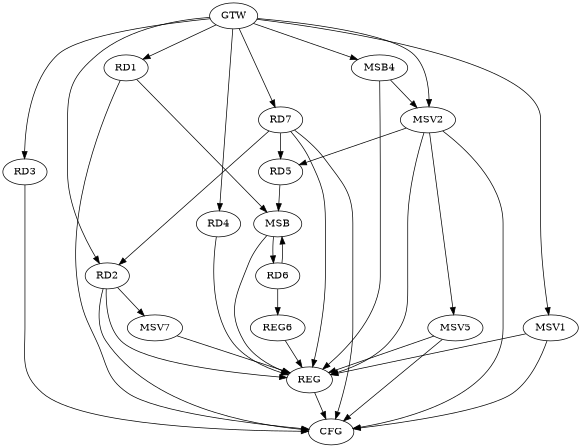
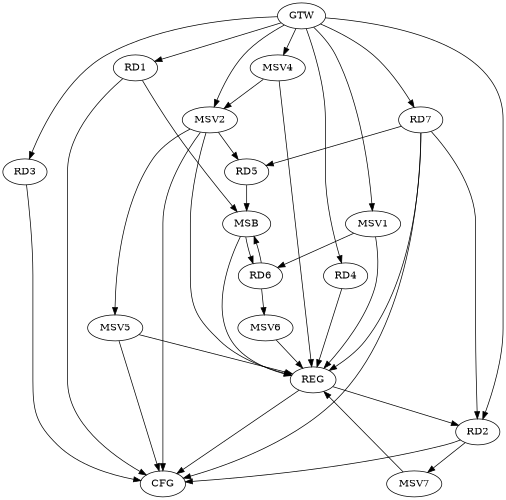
(380, 68) -> (278, 68)
(278, 328) -> (265, 328)
(171, 361) -> (392, 405)
(469, 409) -> (319, 249)
